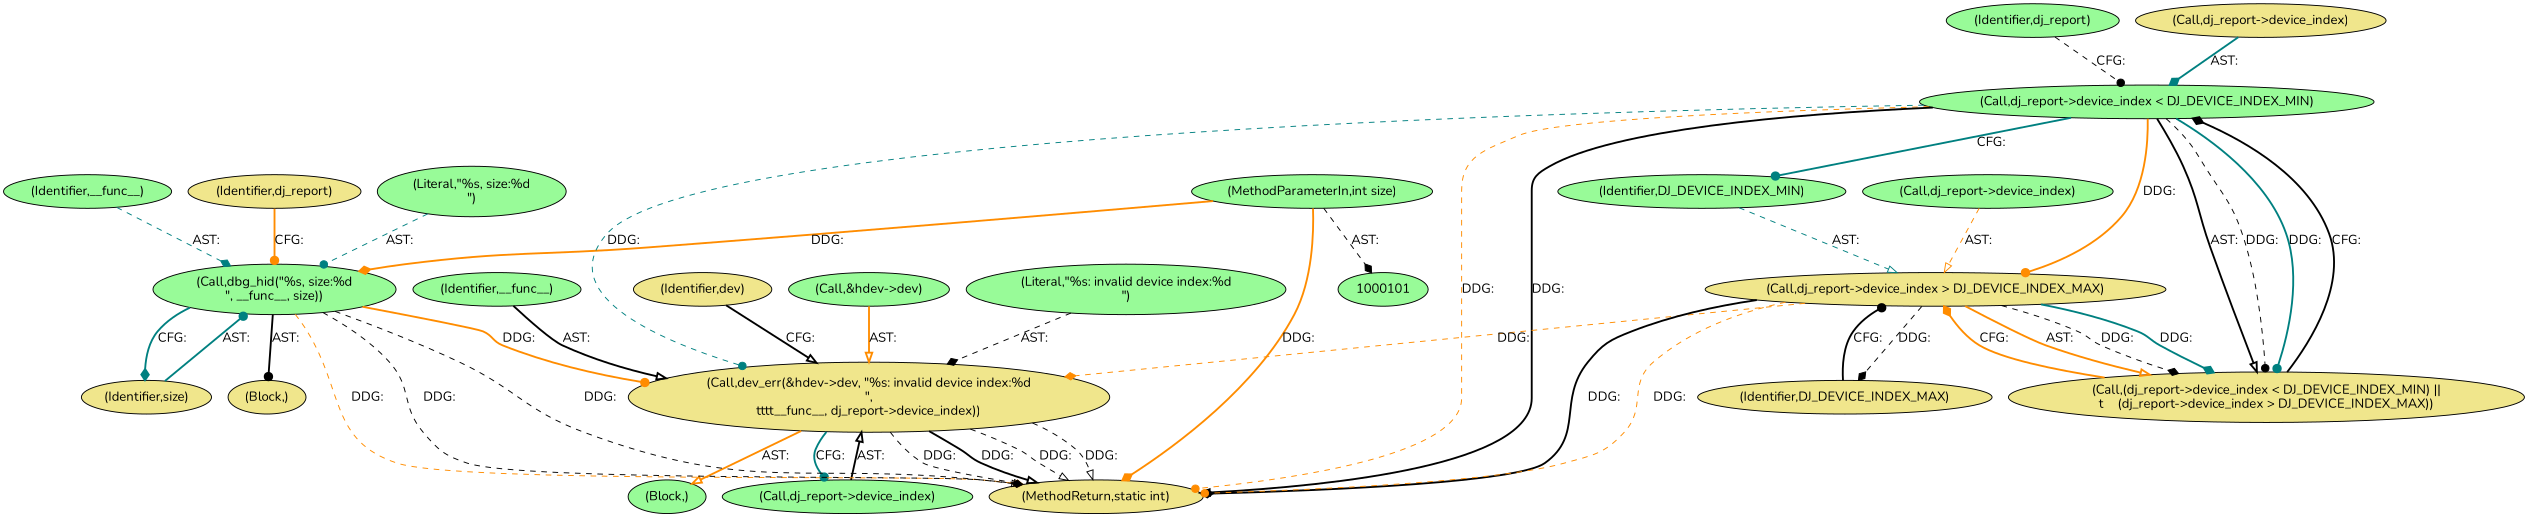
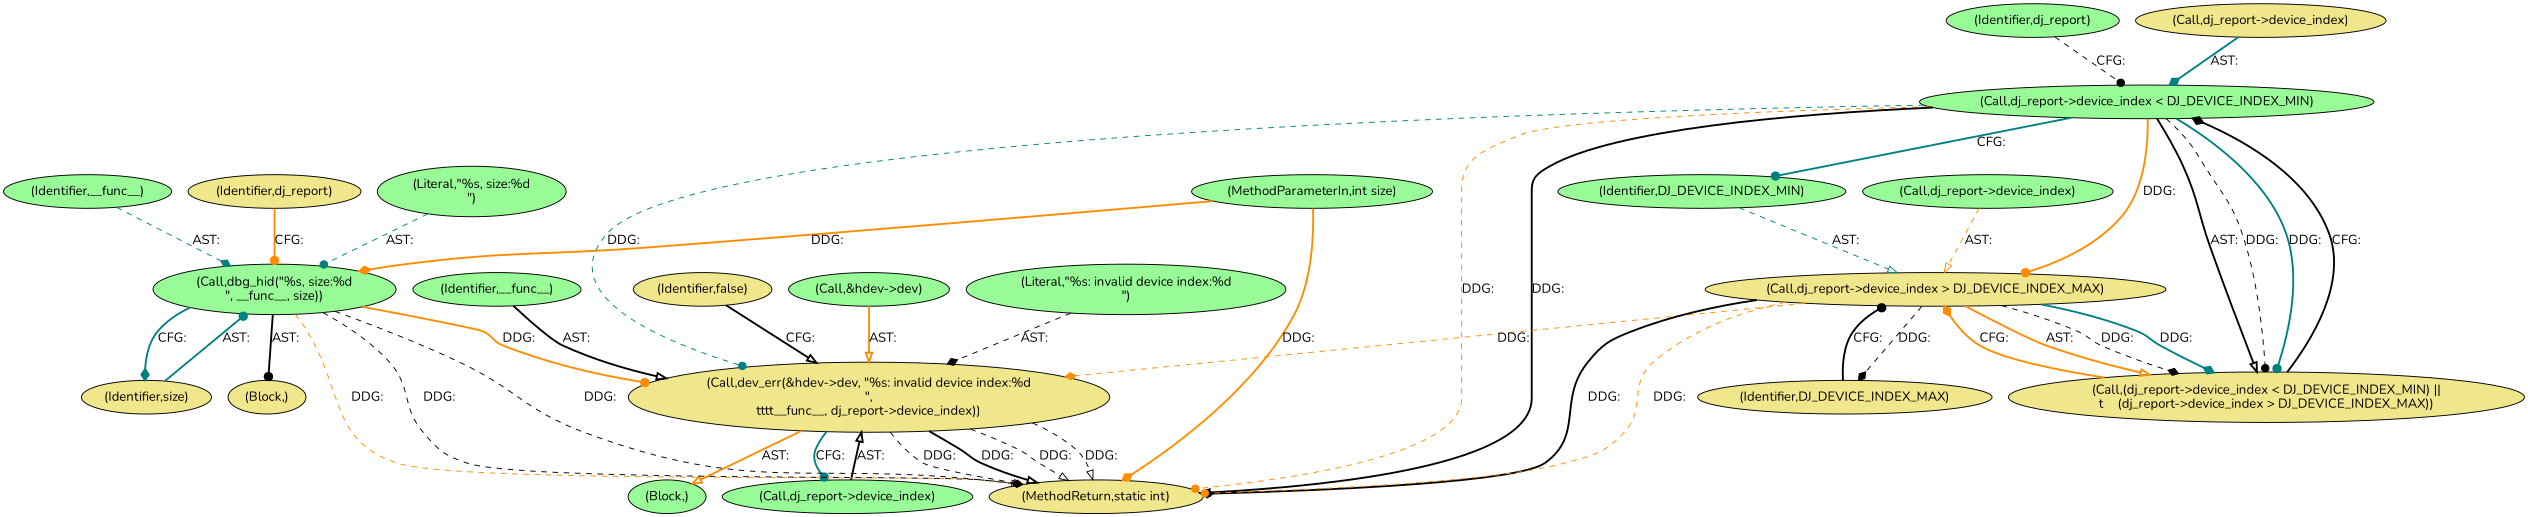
(703, 289) -> (703, 289)
(1383, 289) -> none
